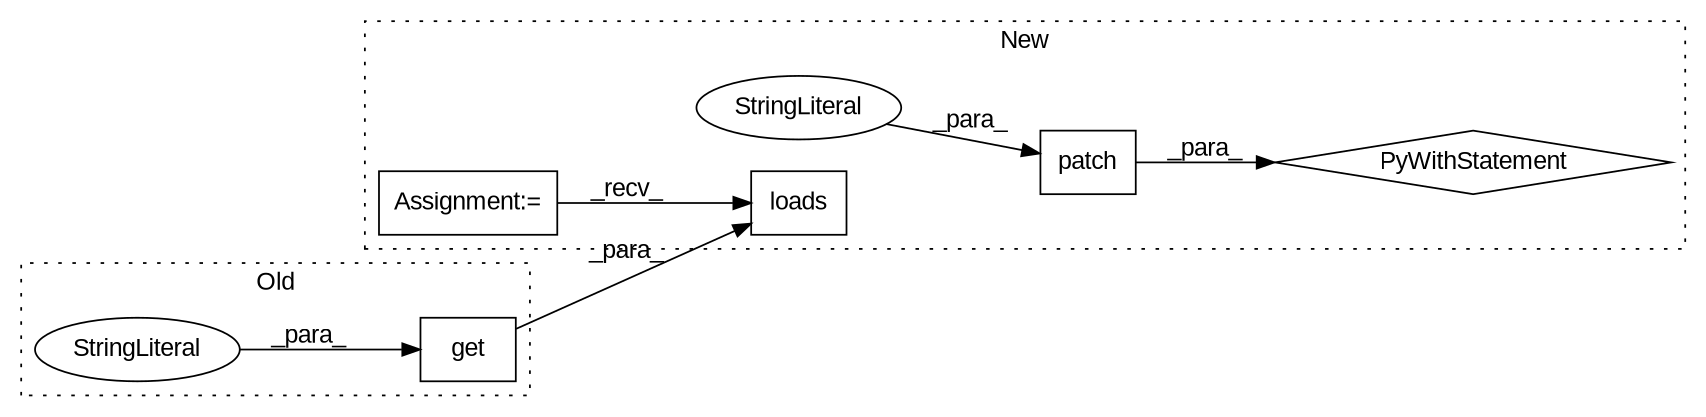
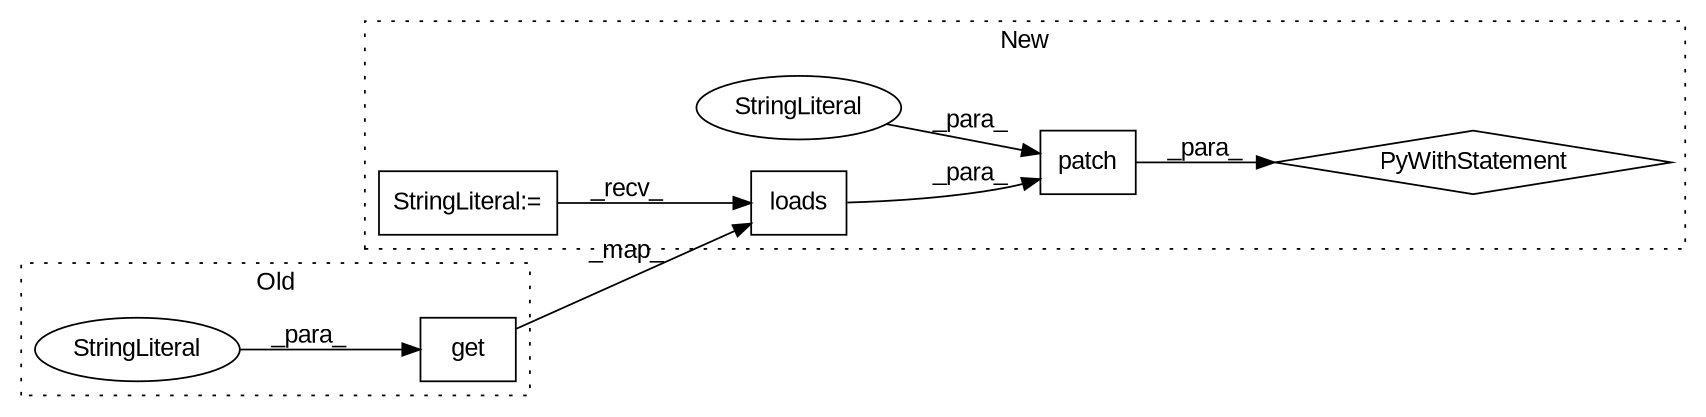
none -> (936, 197)
(468, 203) -> (468, 203)
(627, 252) -> (627, 252)
